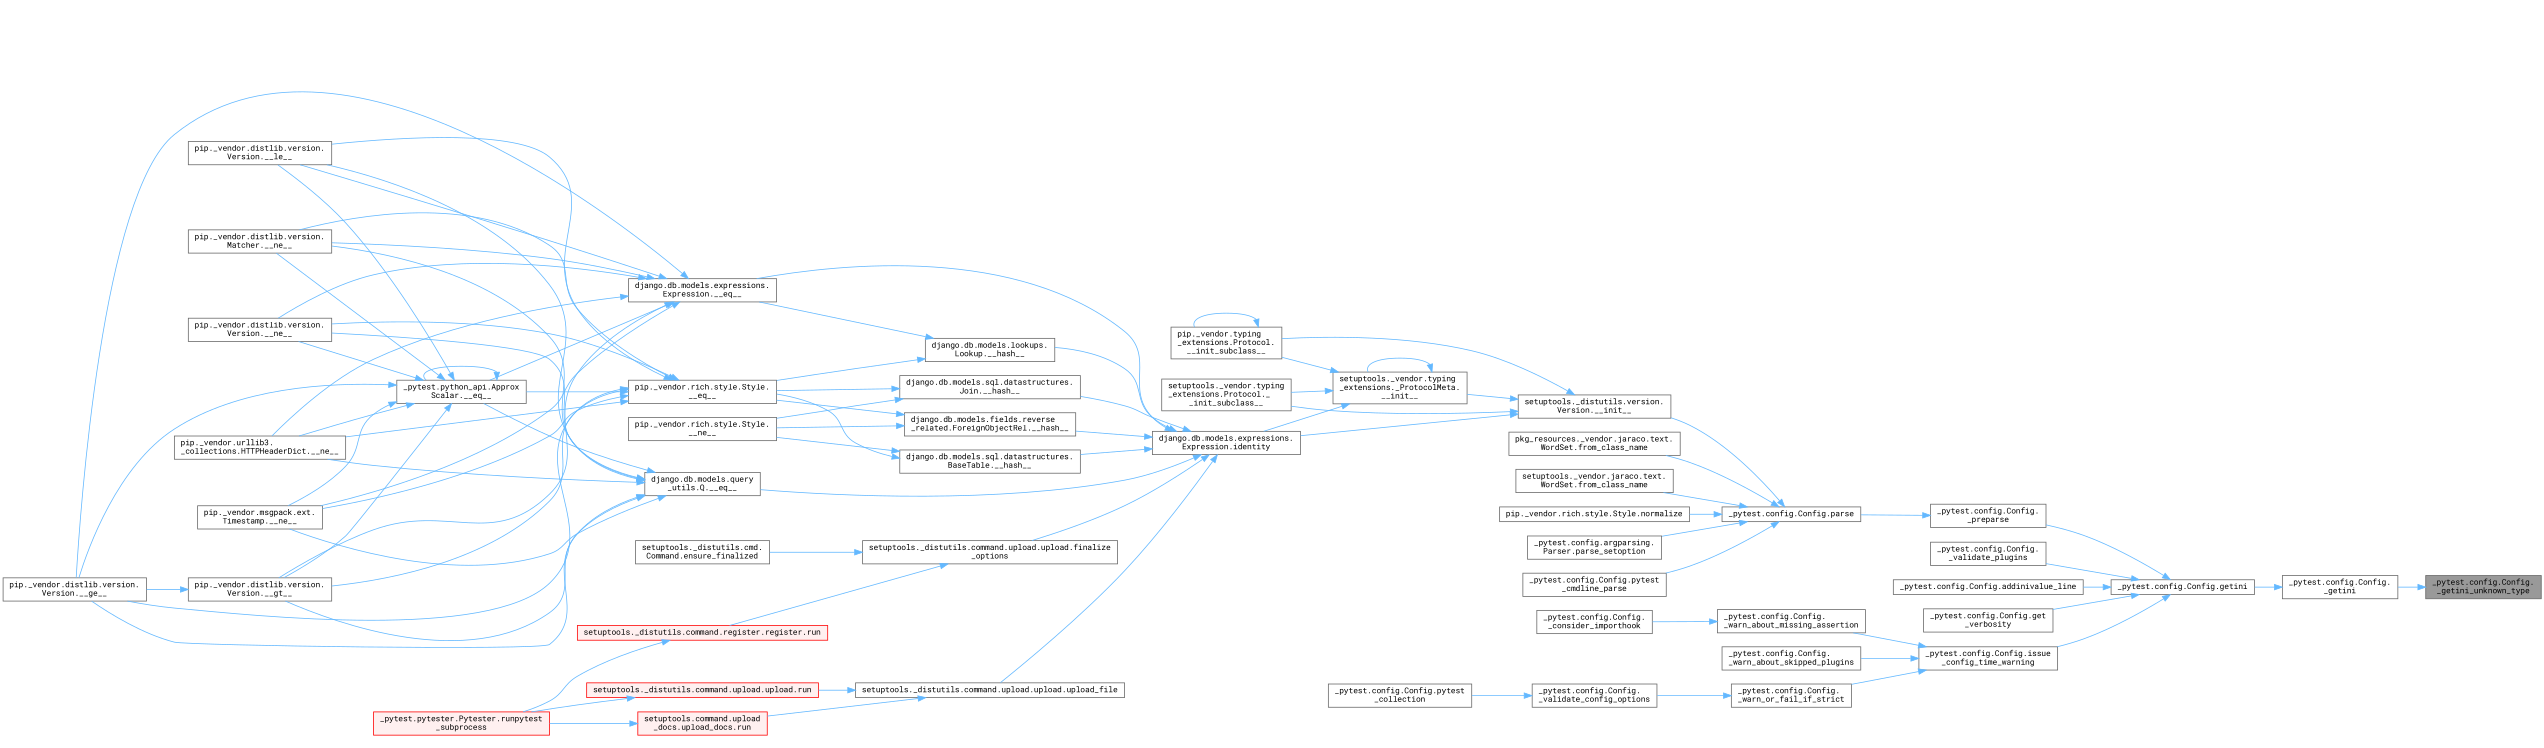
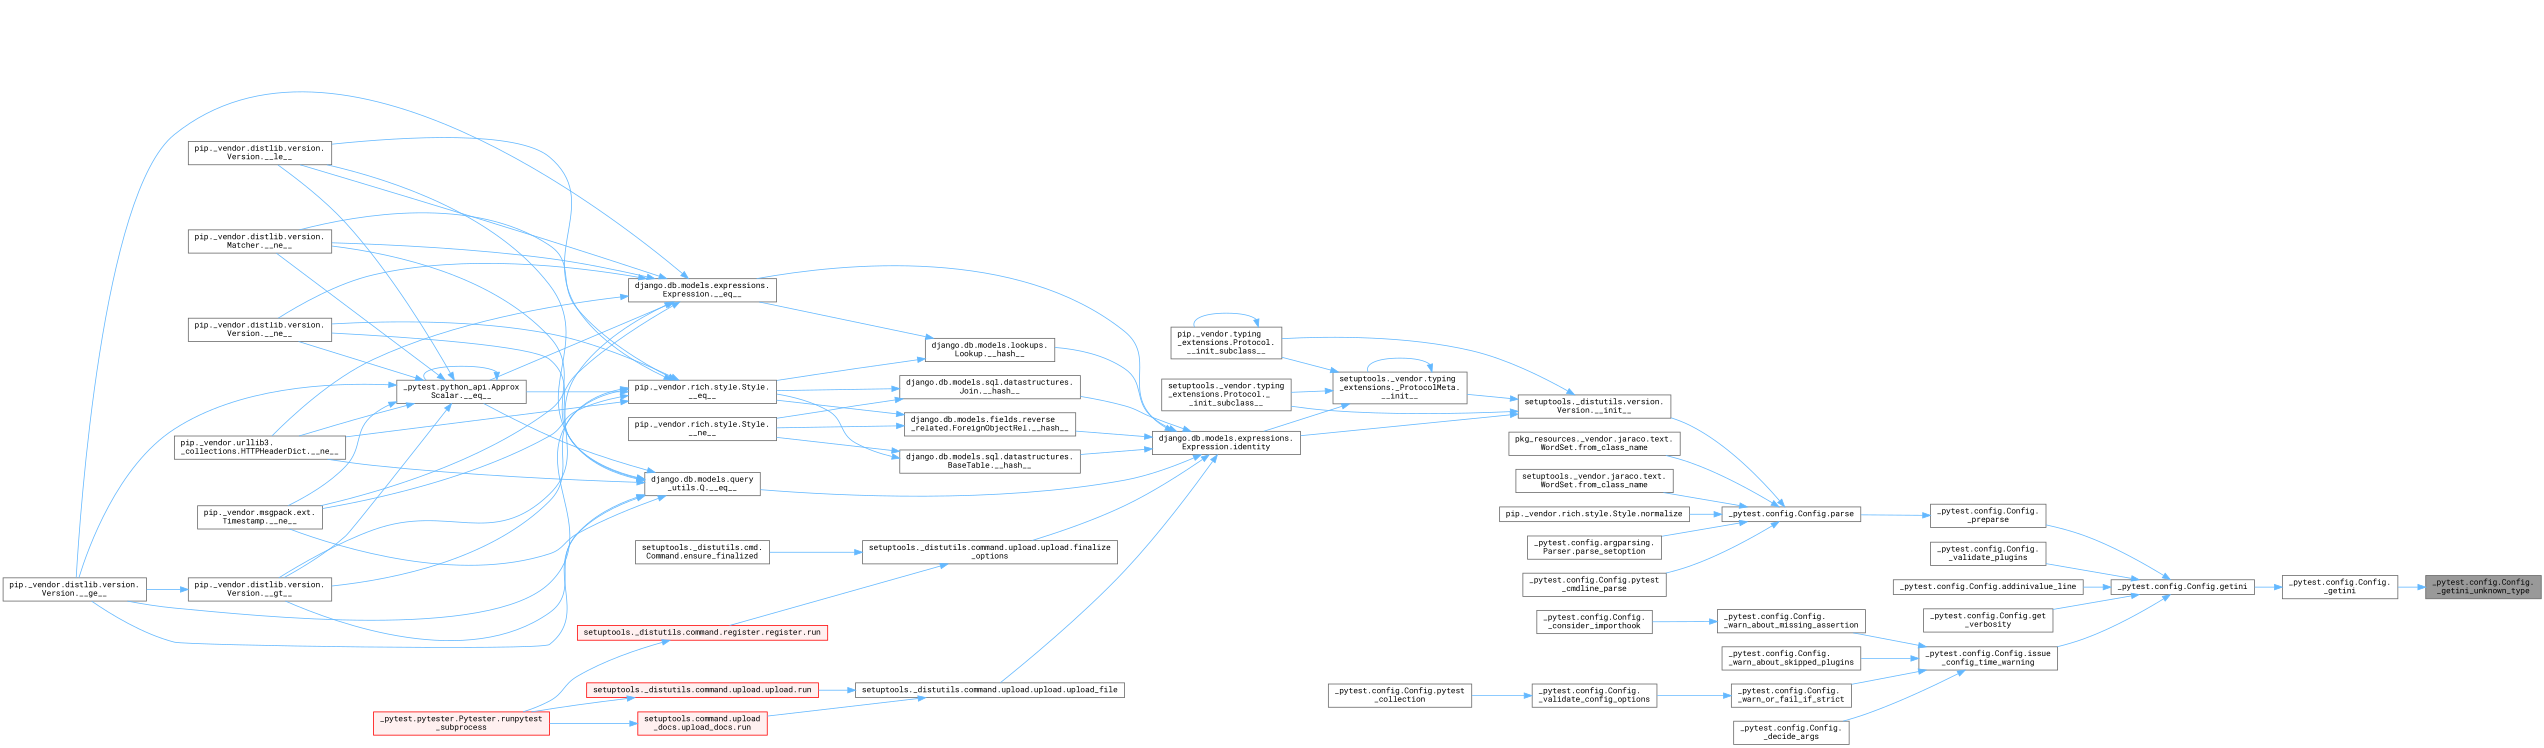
none -> (1791, 733)
